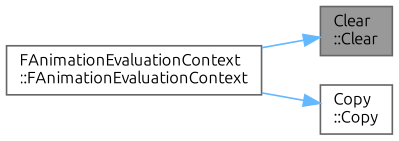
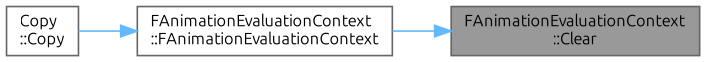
(356, 31) -> (575, 31)
(283, 97) -> (100, 31)
